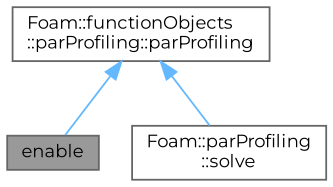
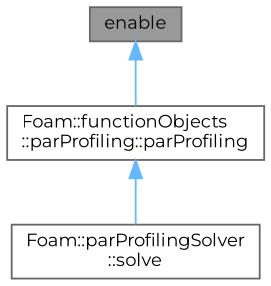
(88, 106) -> (136, 83)
(229, 153) -> (136, 252)
